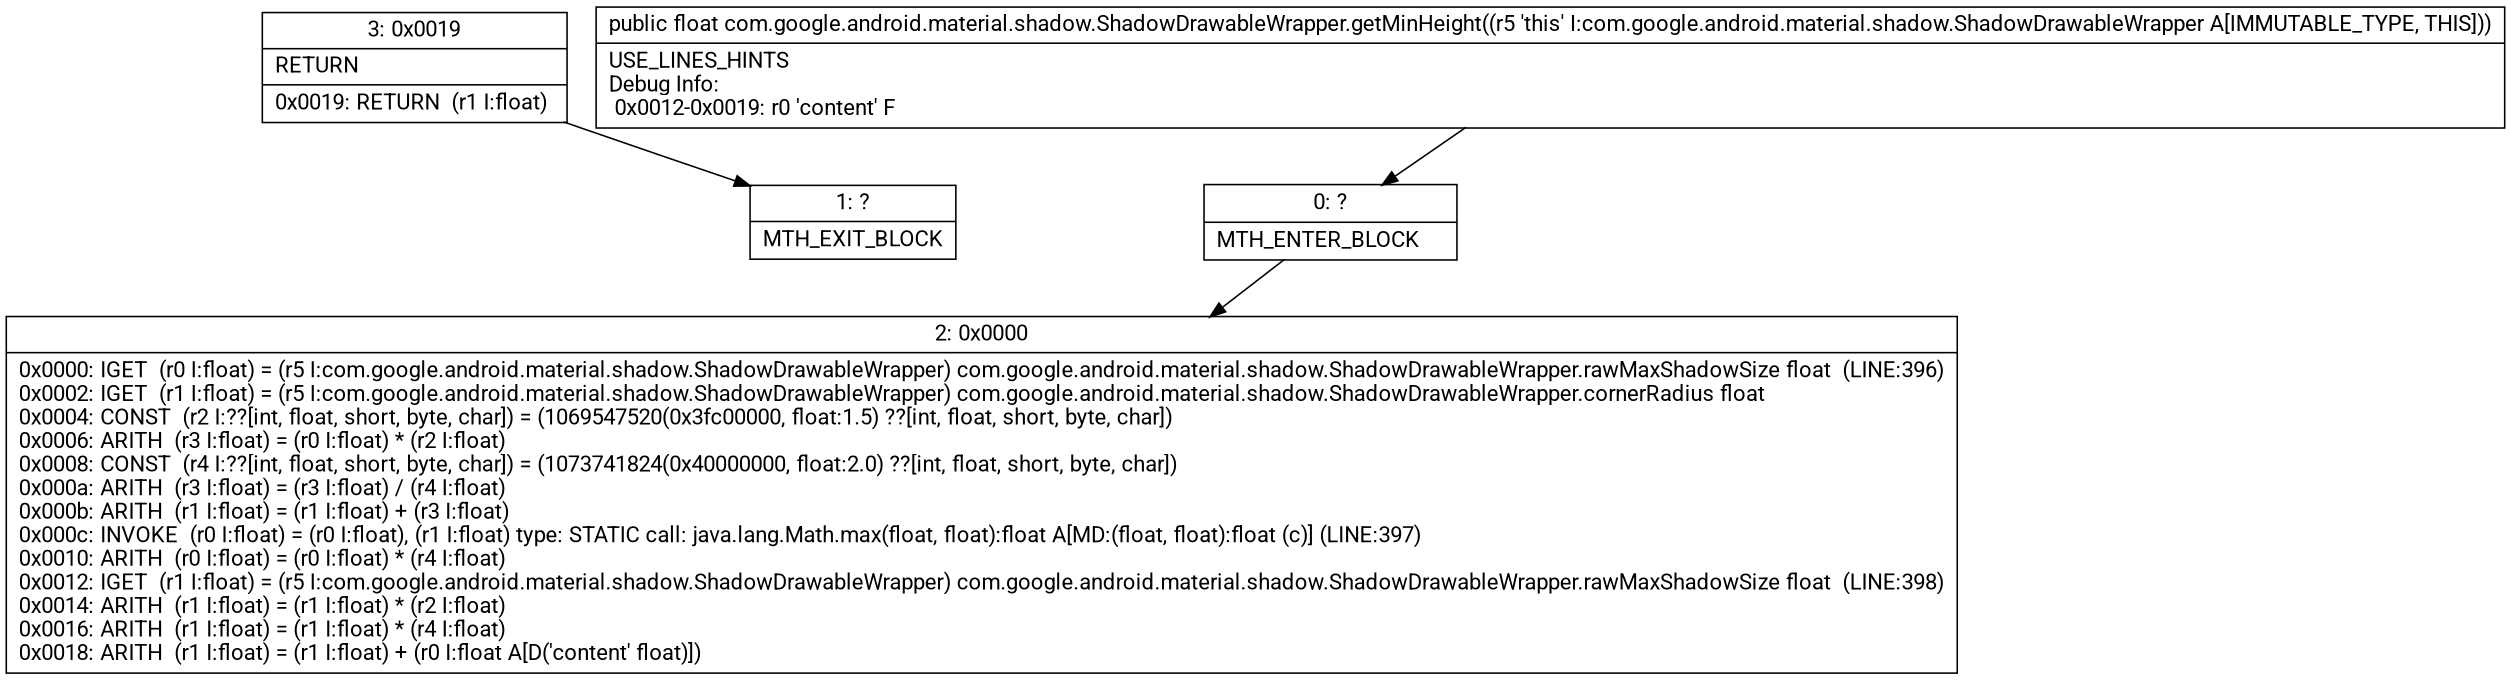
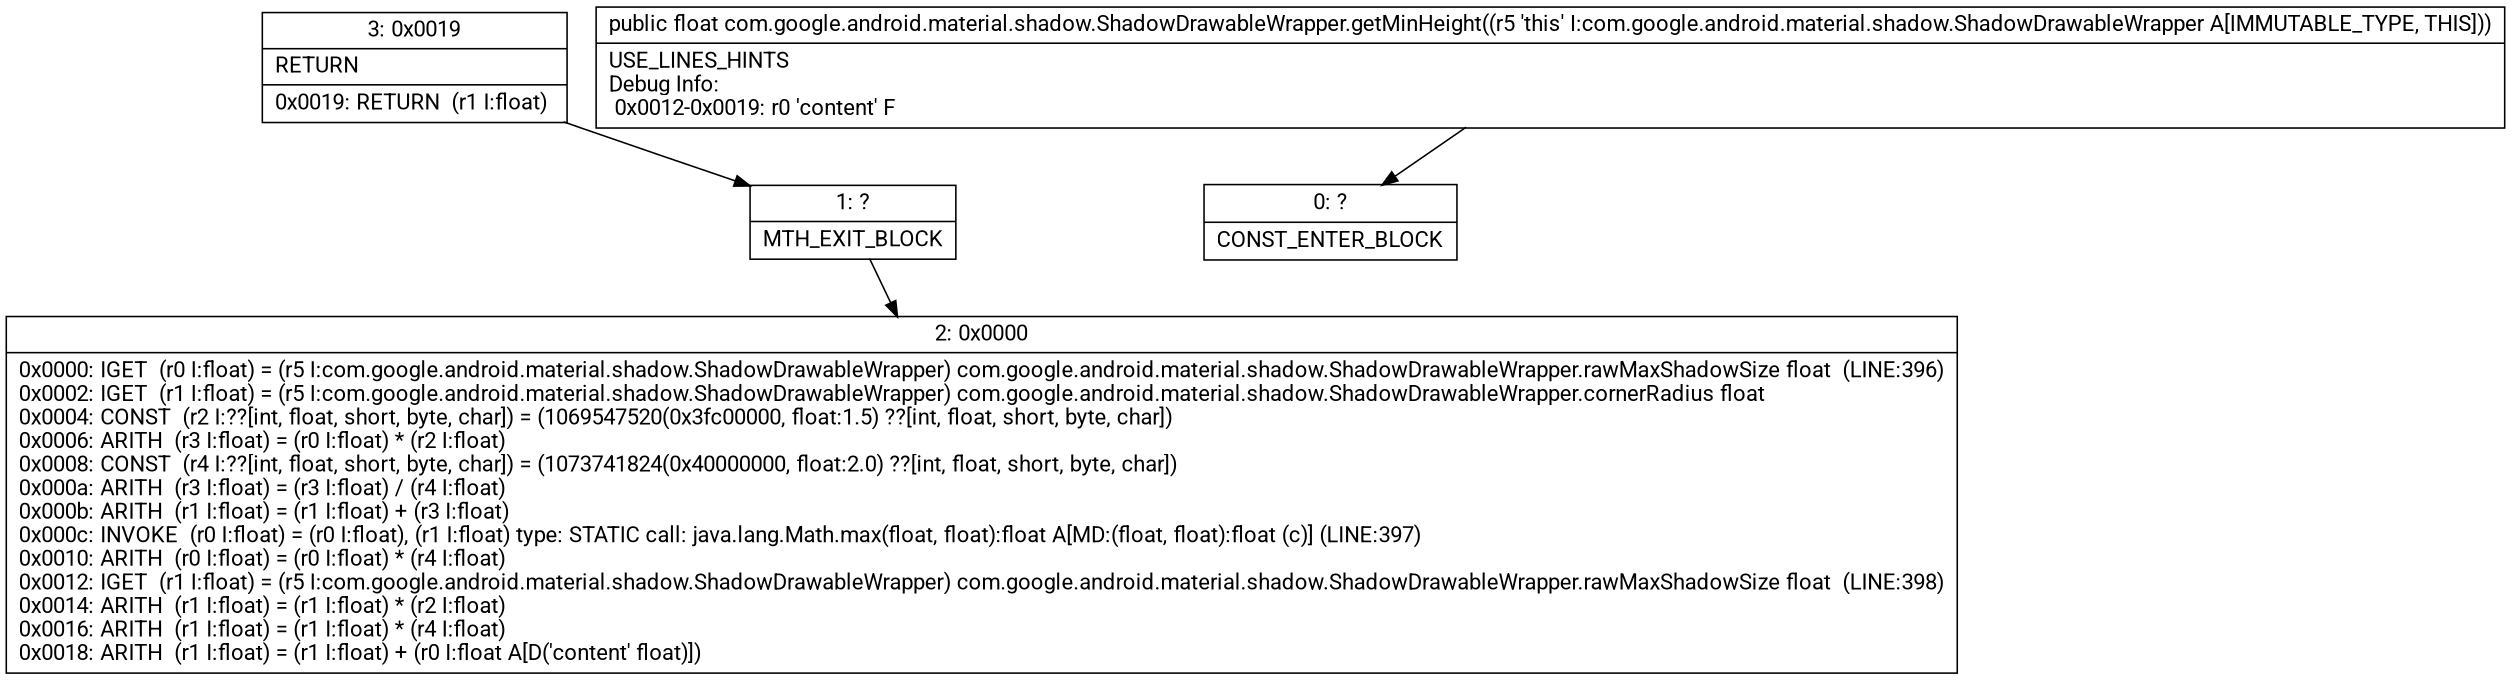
(1319, 240) -> (1330, 240)
(1253, 283) -> (880, 281)
